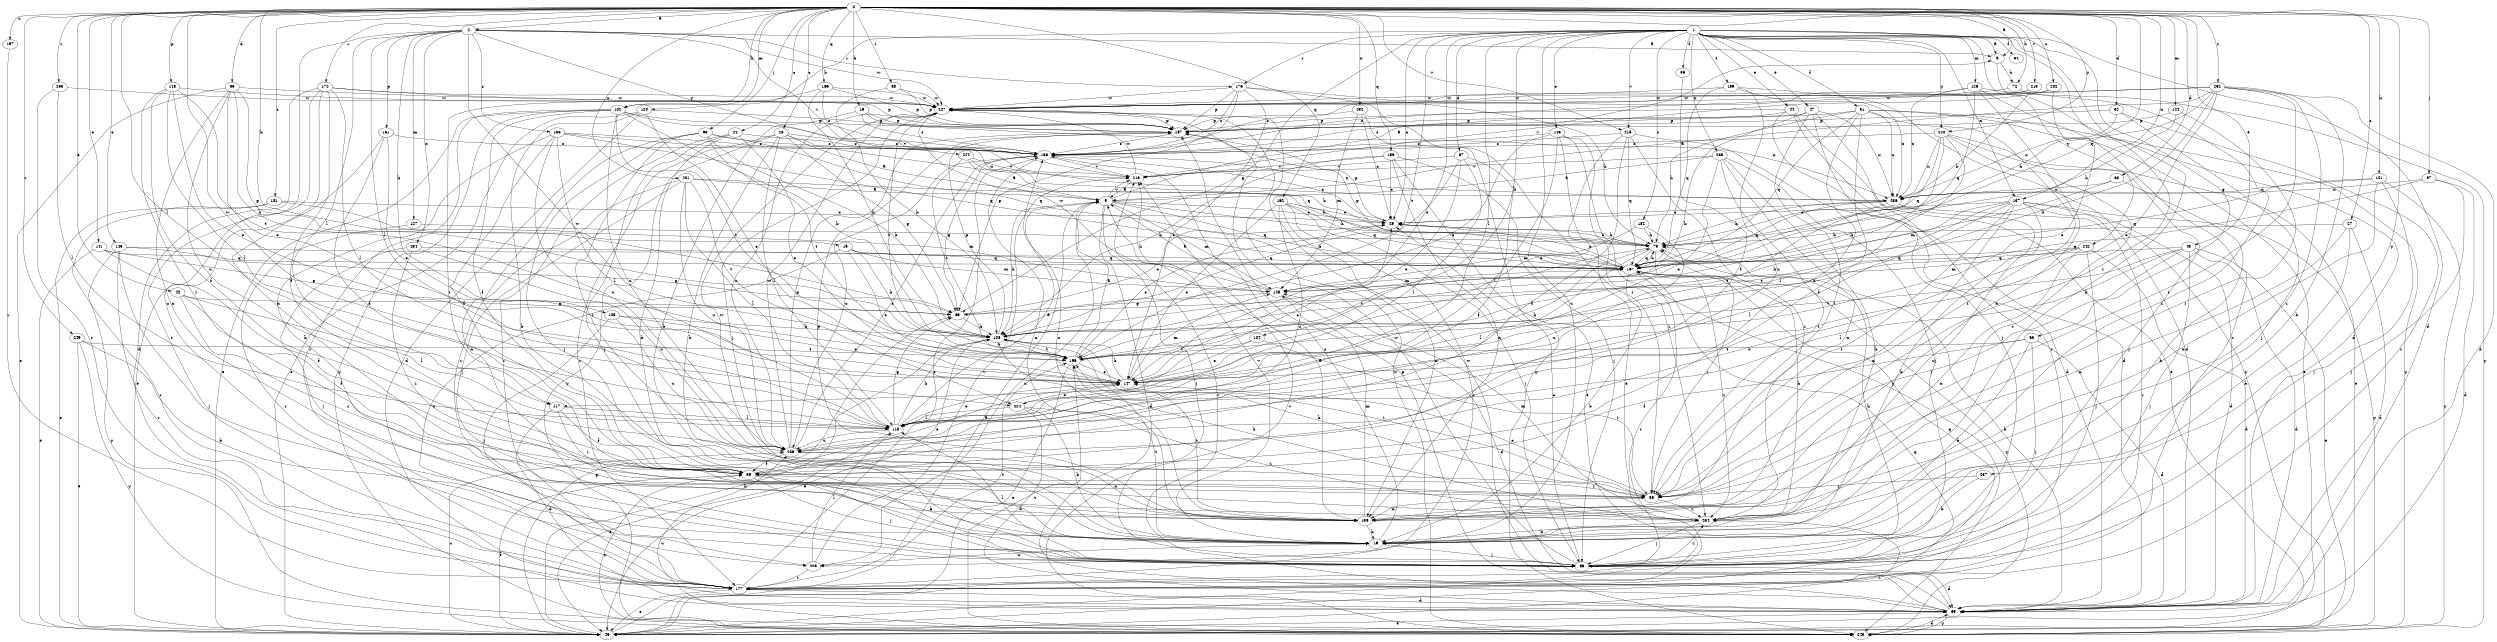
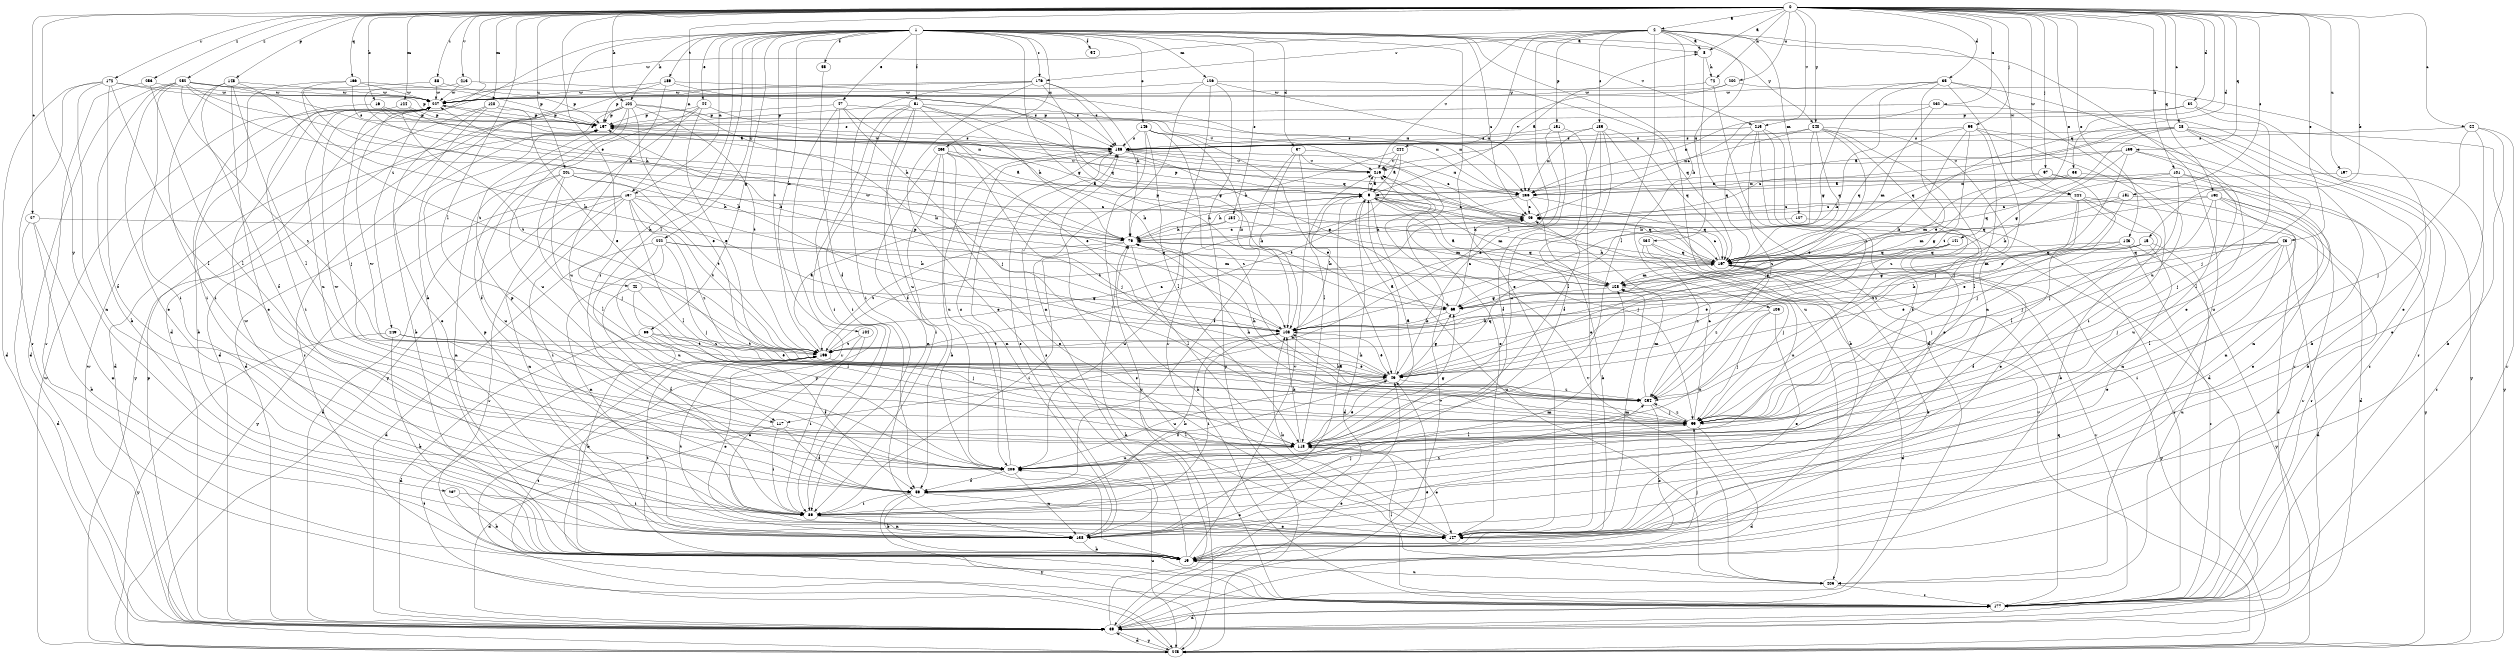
none -> (1786, 185)
(1063, 394) -> (1883, 448)
